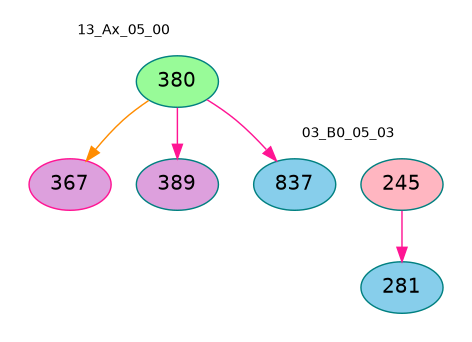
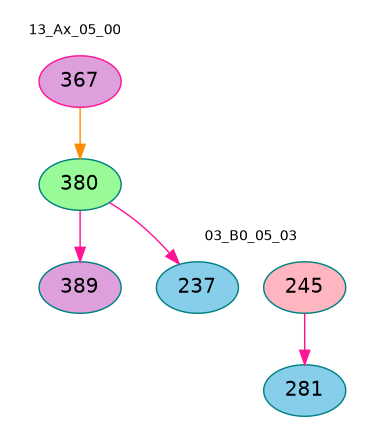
(120, 123) -> (80, 126)
(295, 185) -> (197, 288)
